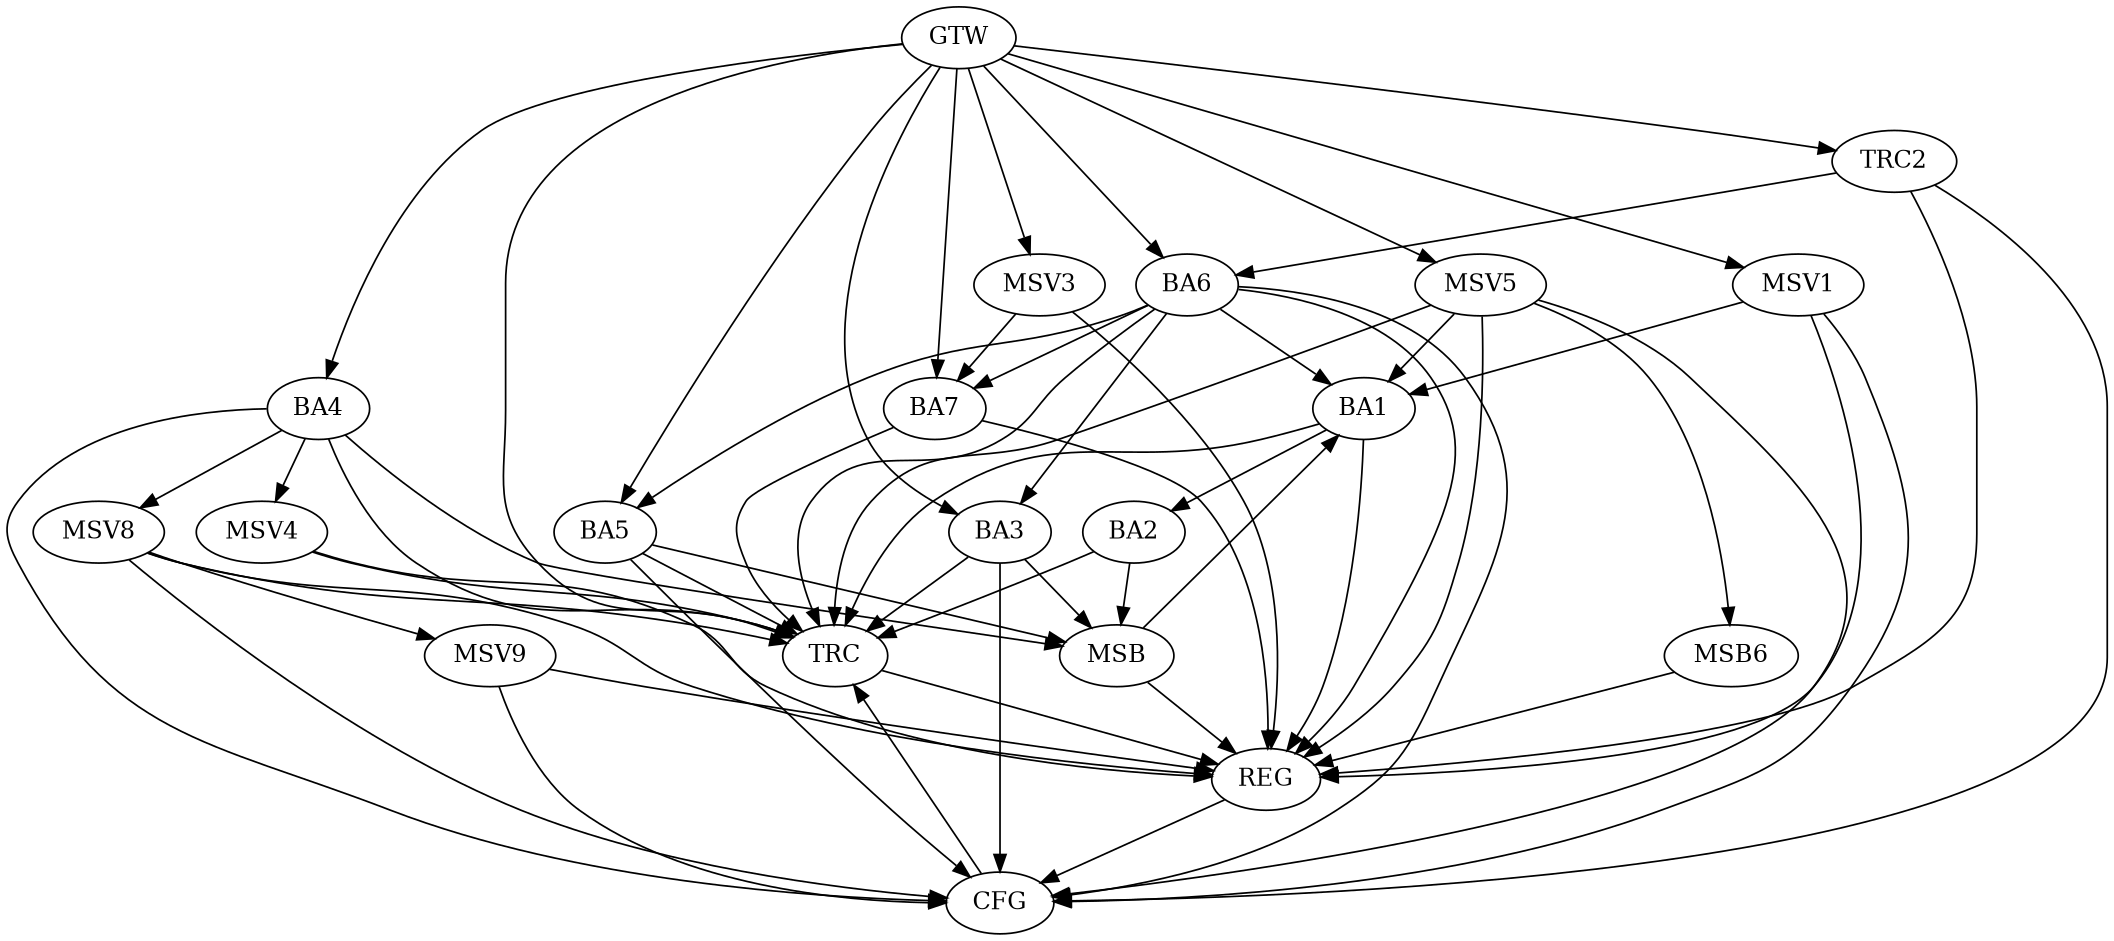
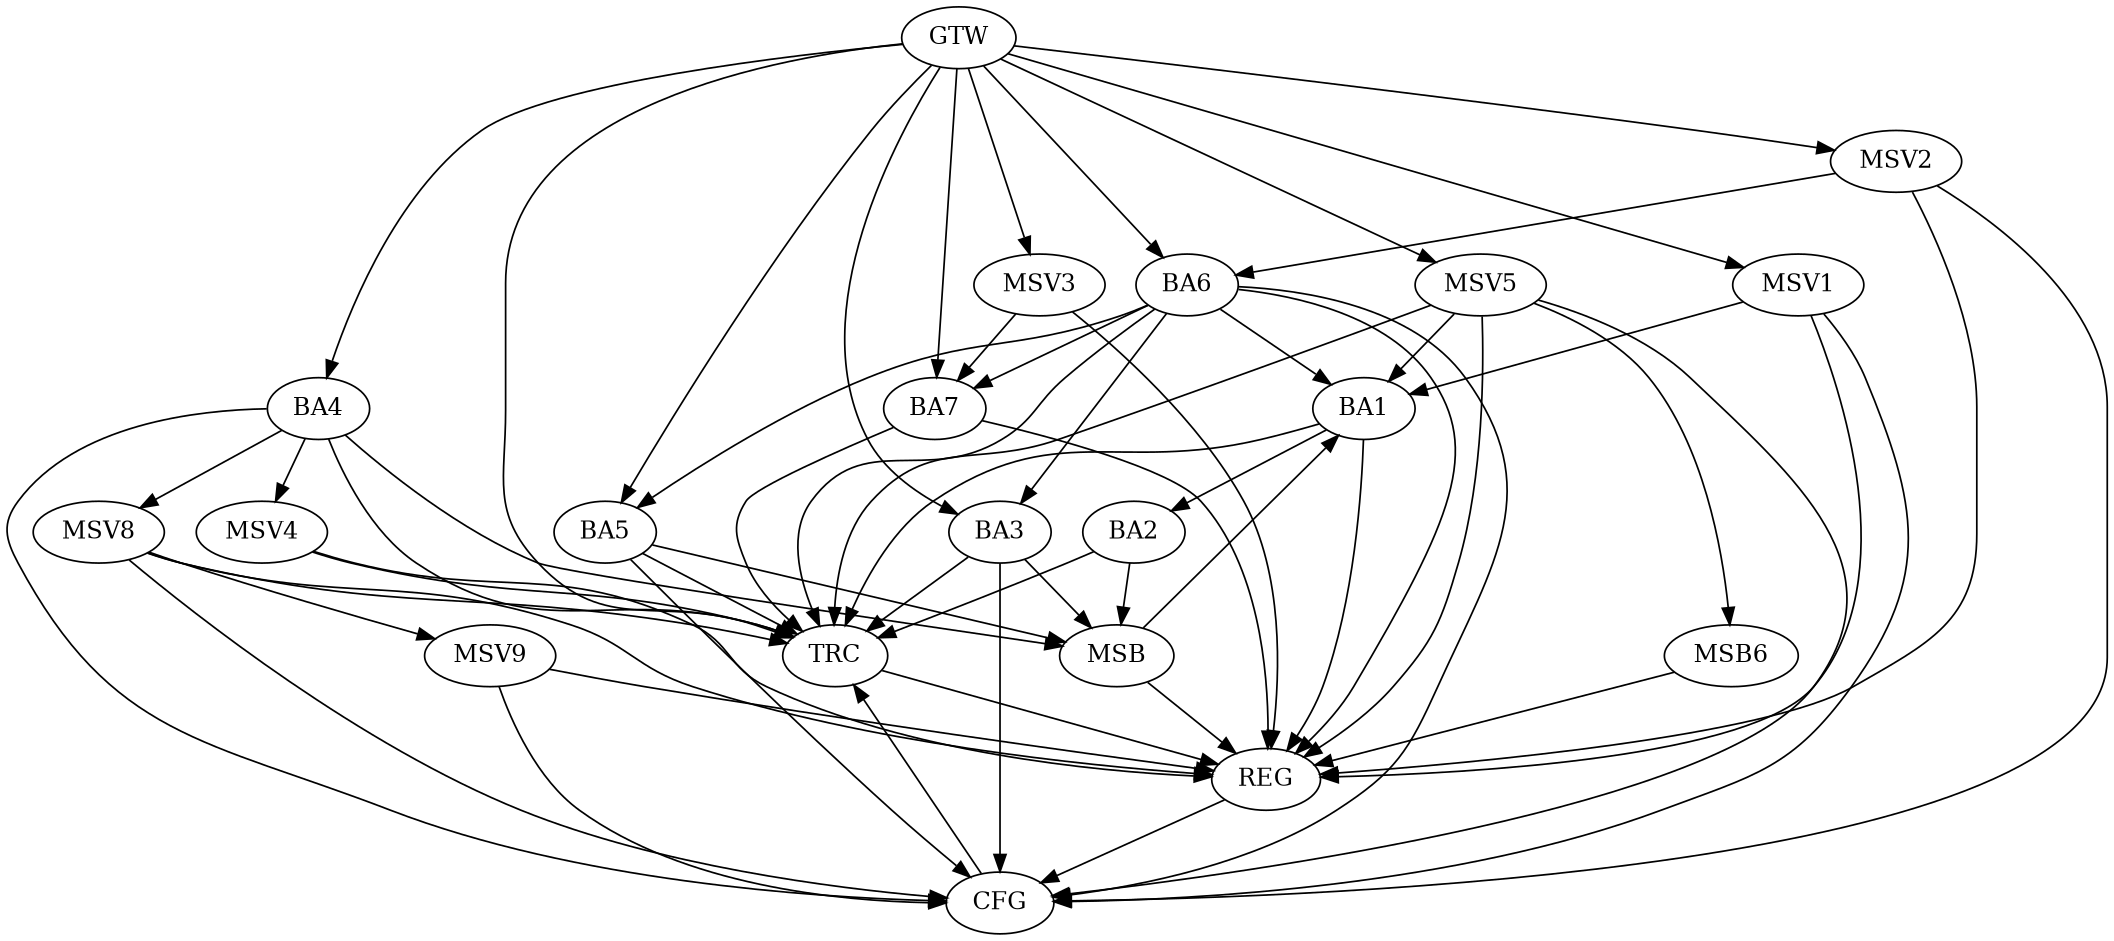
(1894, 161) -> (1896, 161)
